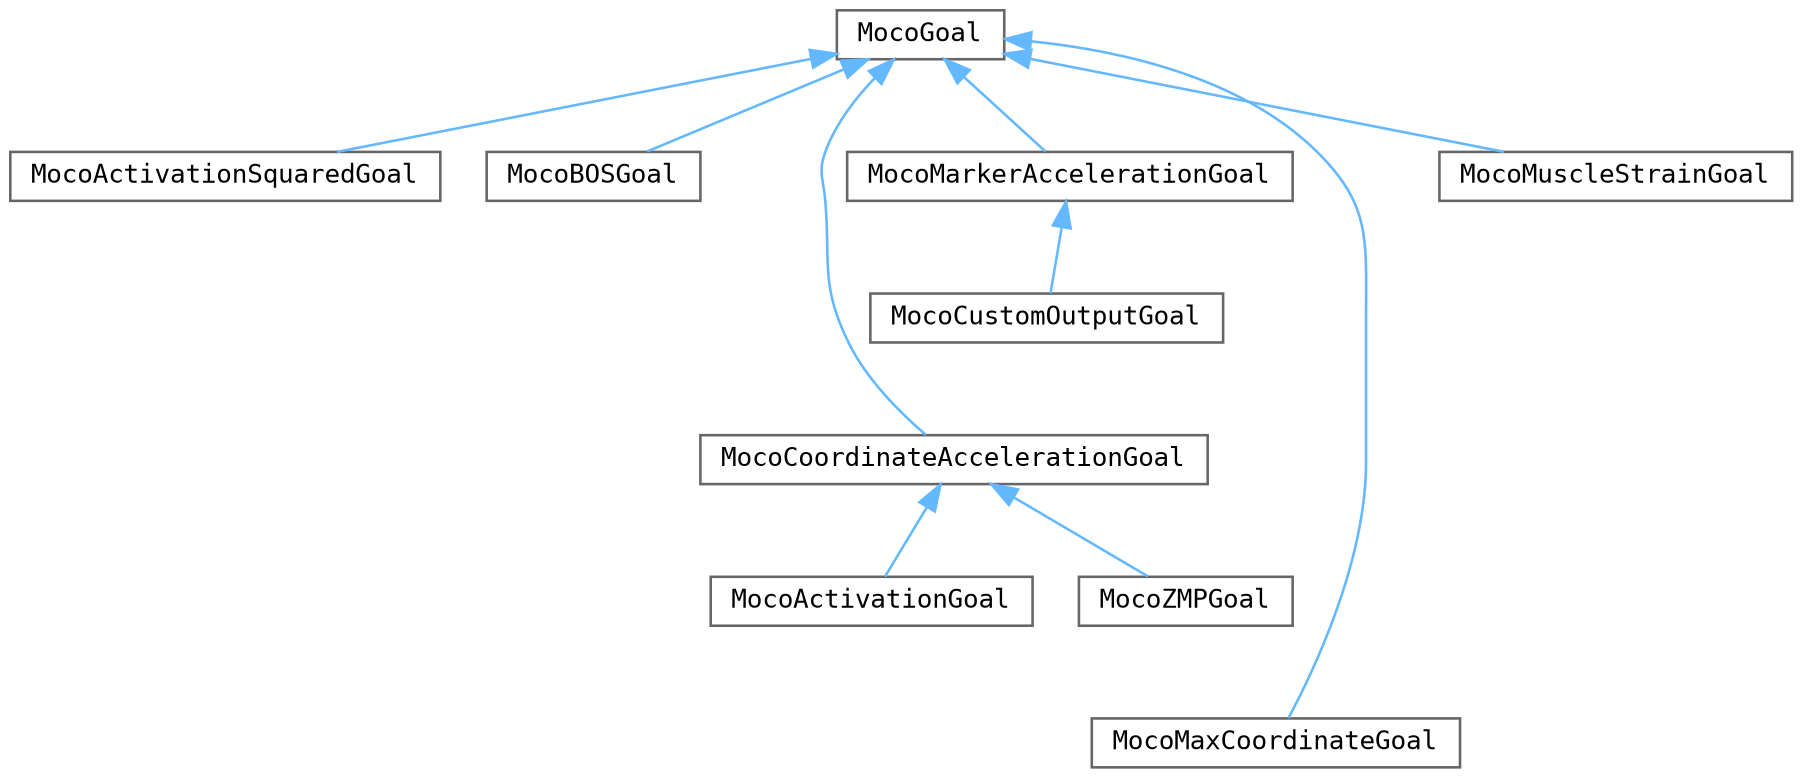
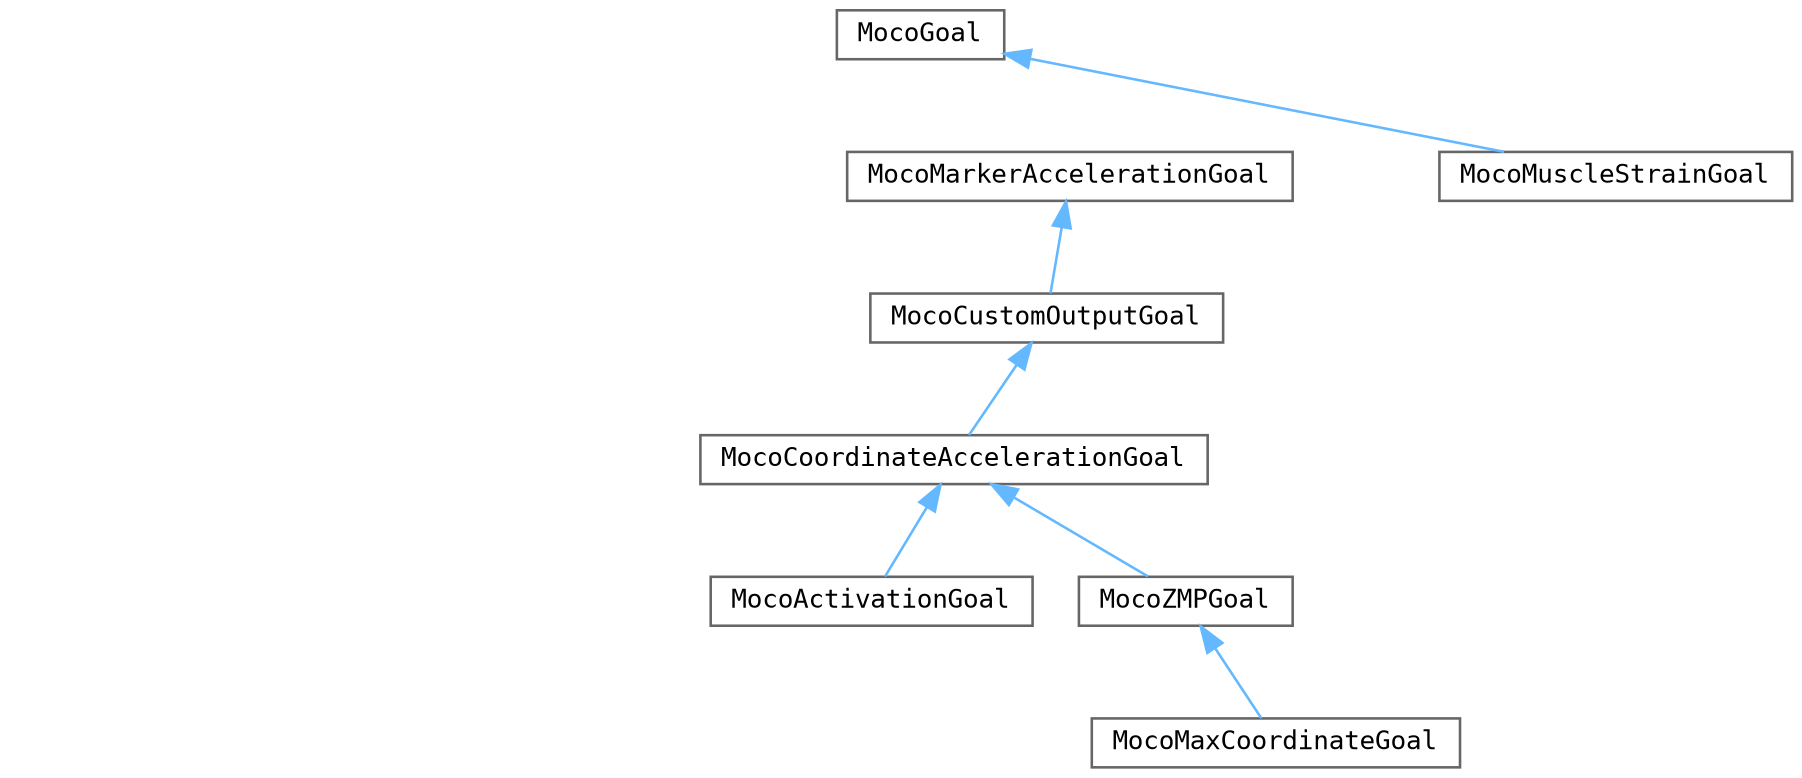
(1005, 114) -> none
(225, 176) -> none
(594, 176) -> none
(828, 264) -> (993, 400)
(1366, 279) -> (1238, 683)
